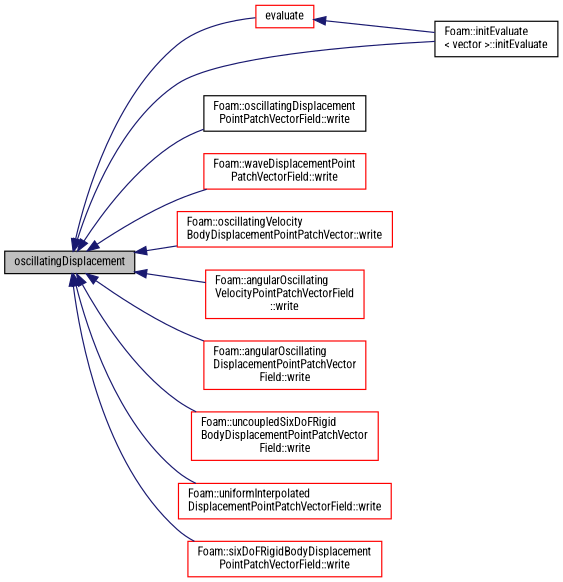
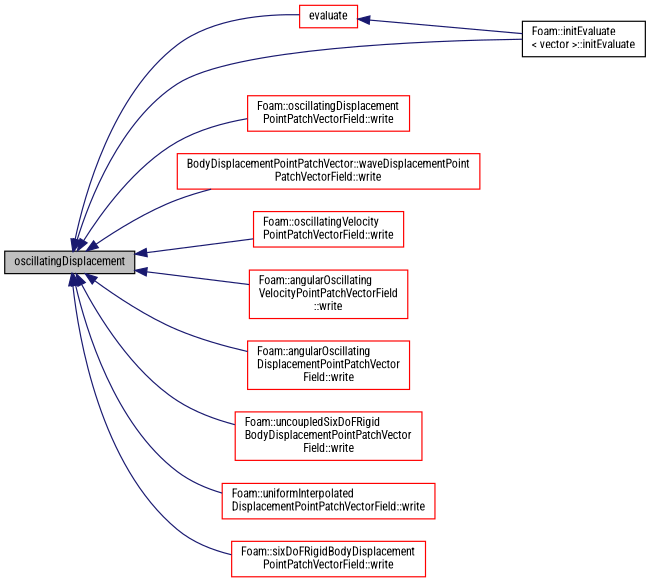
(285, 113) -> (329, 113)
(285, 171) -> (329, 171)
(285, 229) -> (329, 229)
